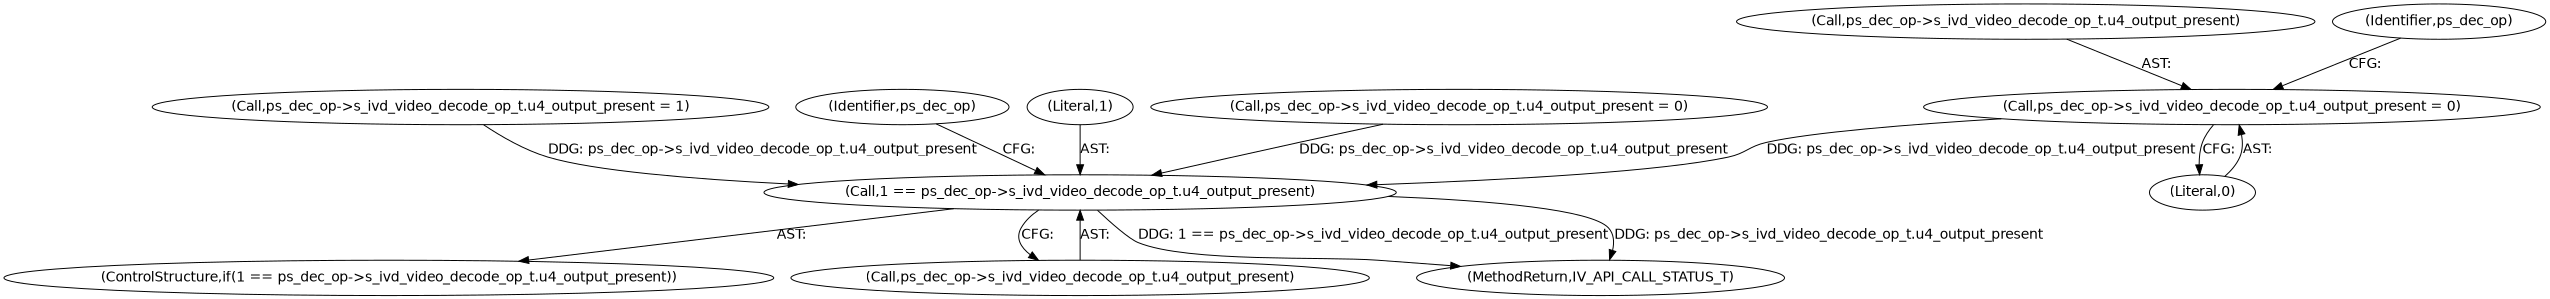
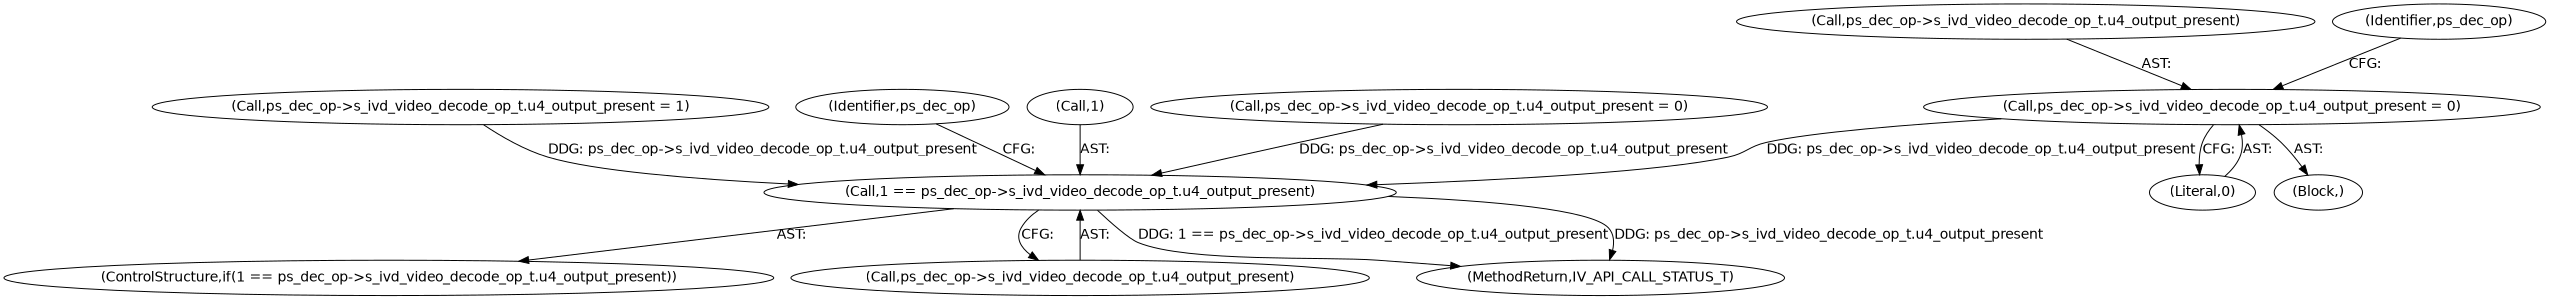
(1080, 107) -> (1080, 107)
none -> (2318, 192)
